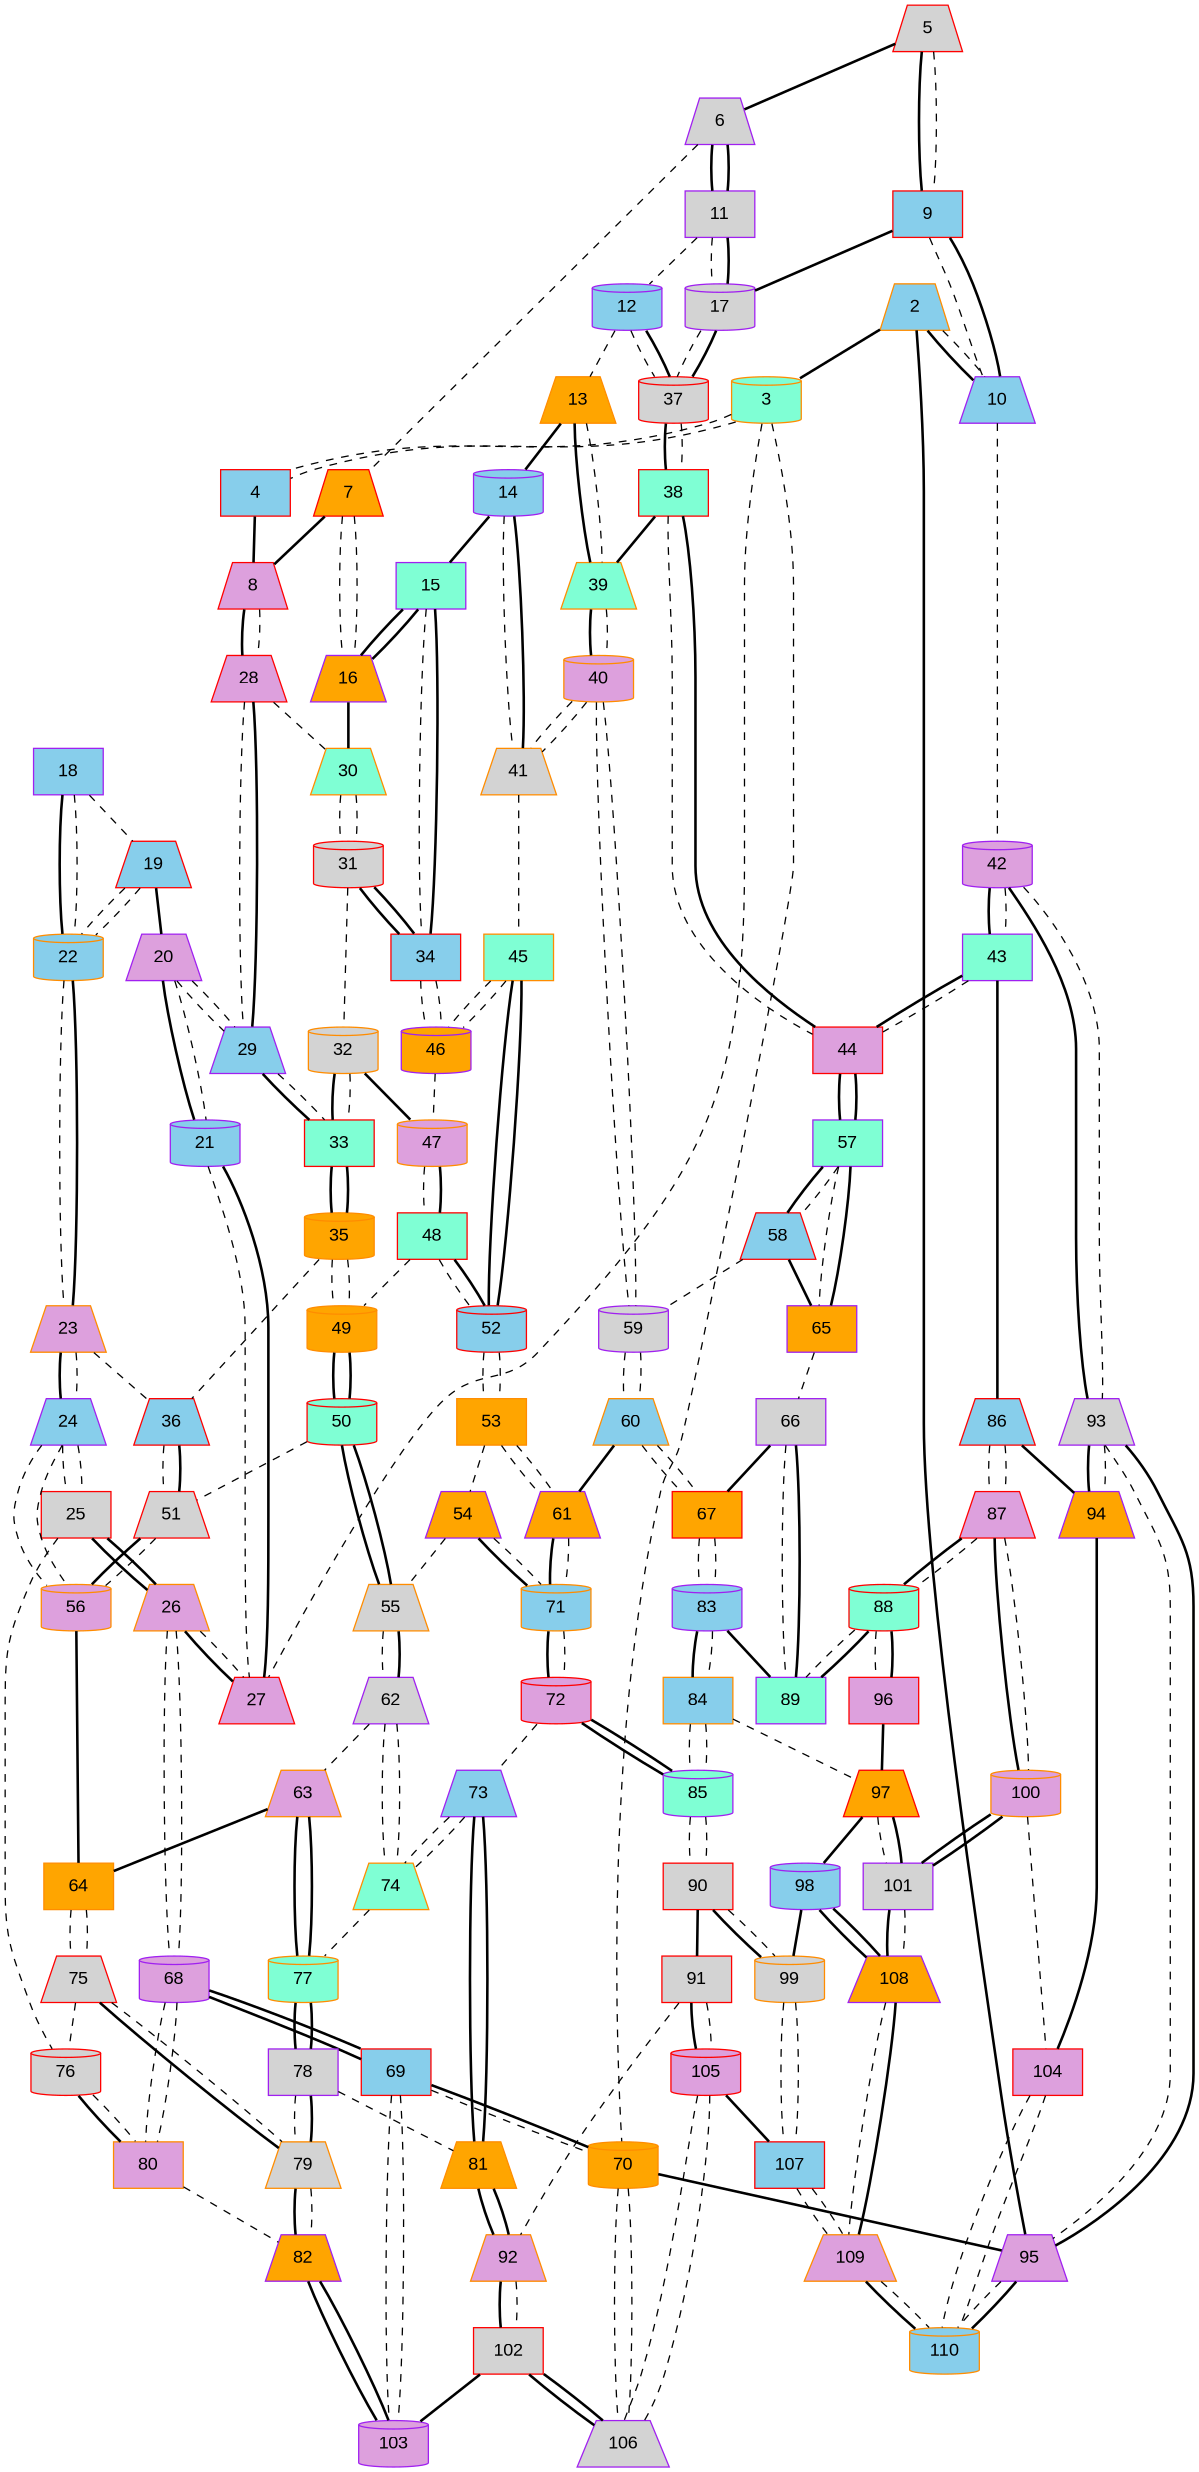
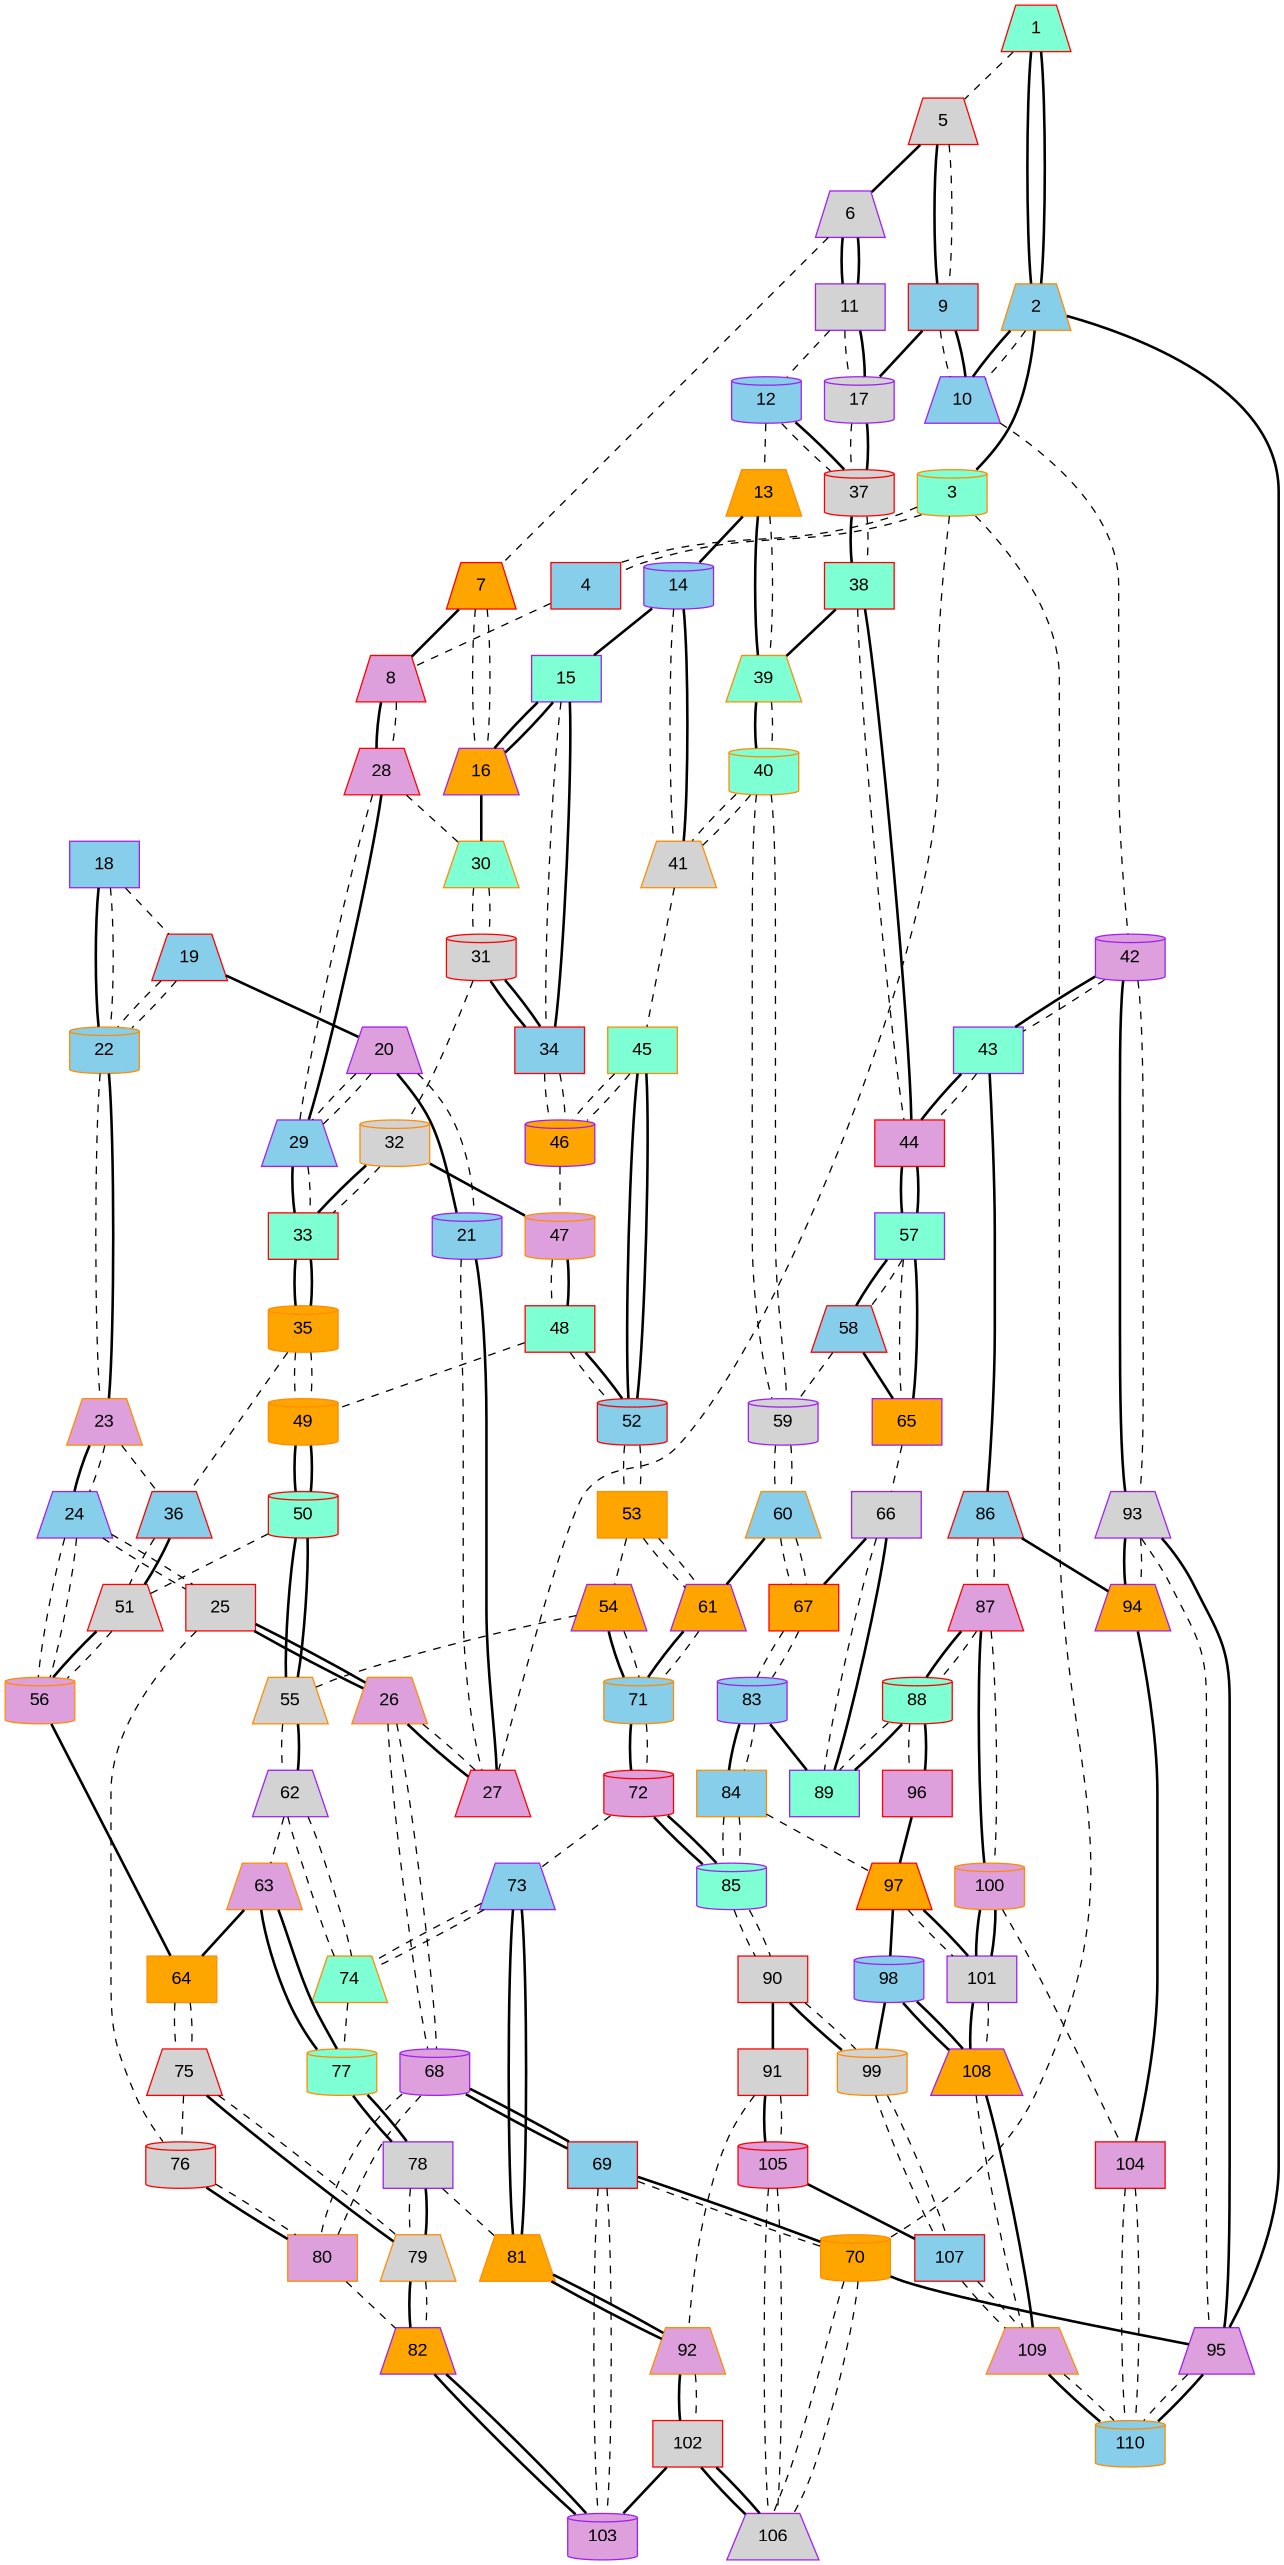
none -> (1036, 28)
(254, 539) -> (500, 627)
(599, 679) -> (764, 772)
